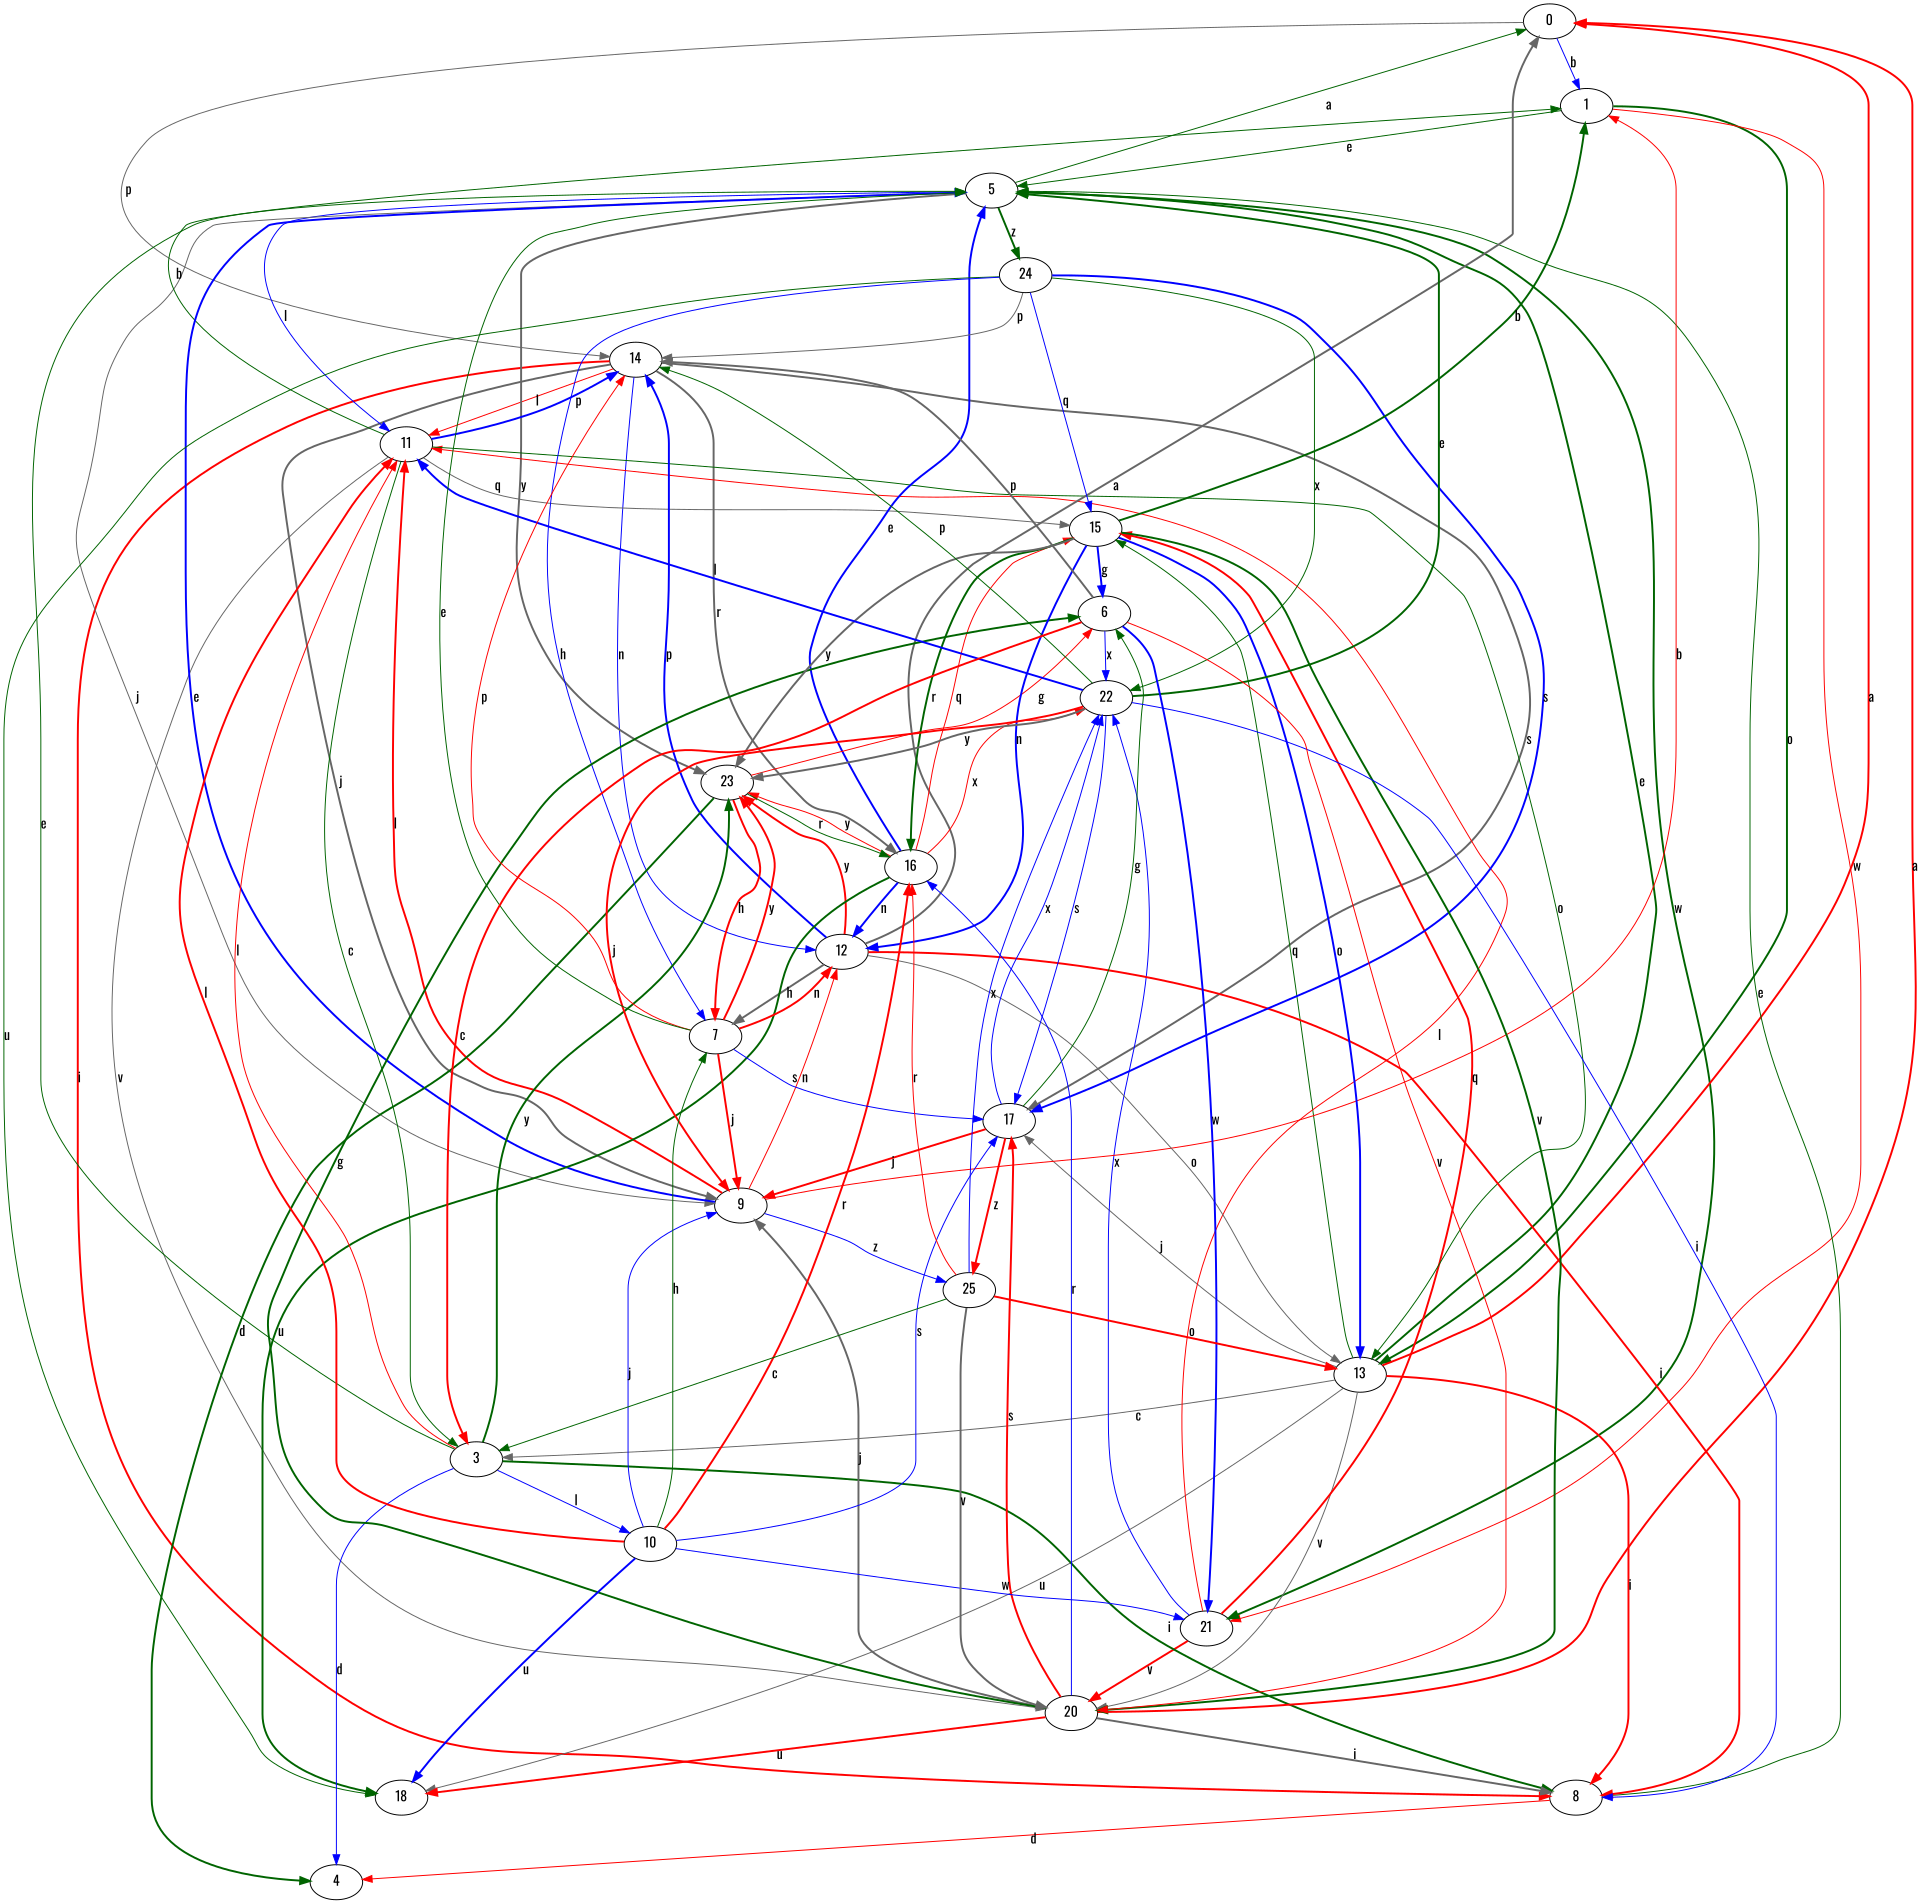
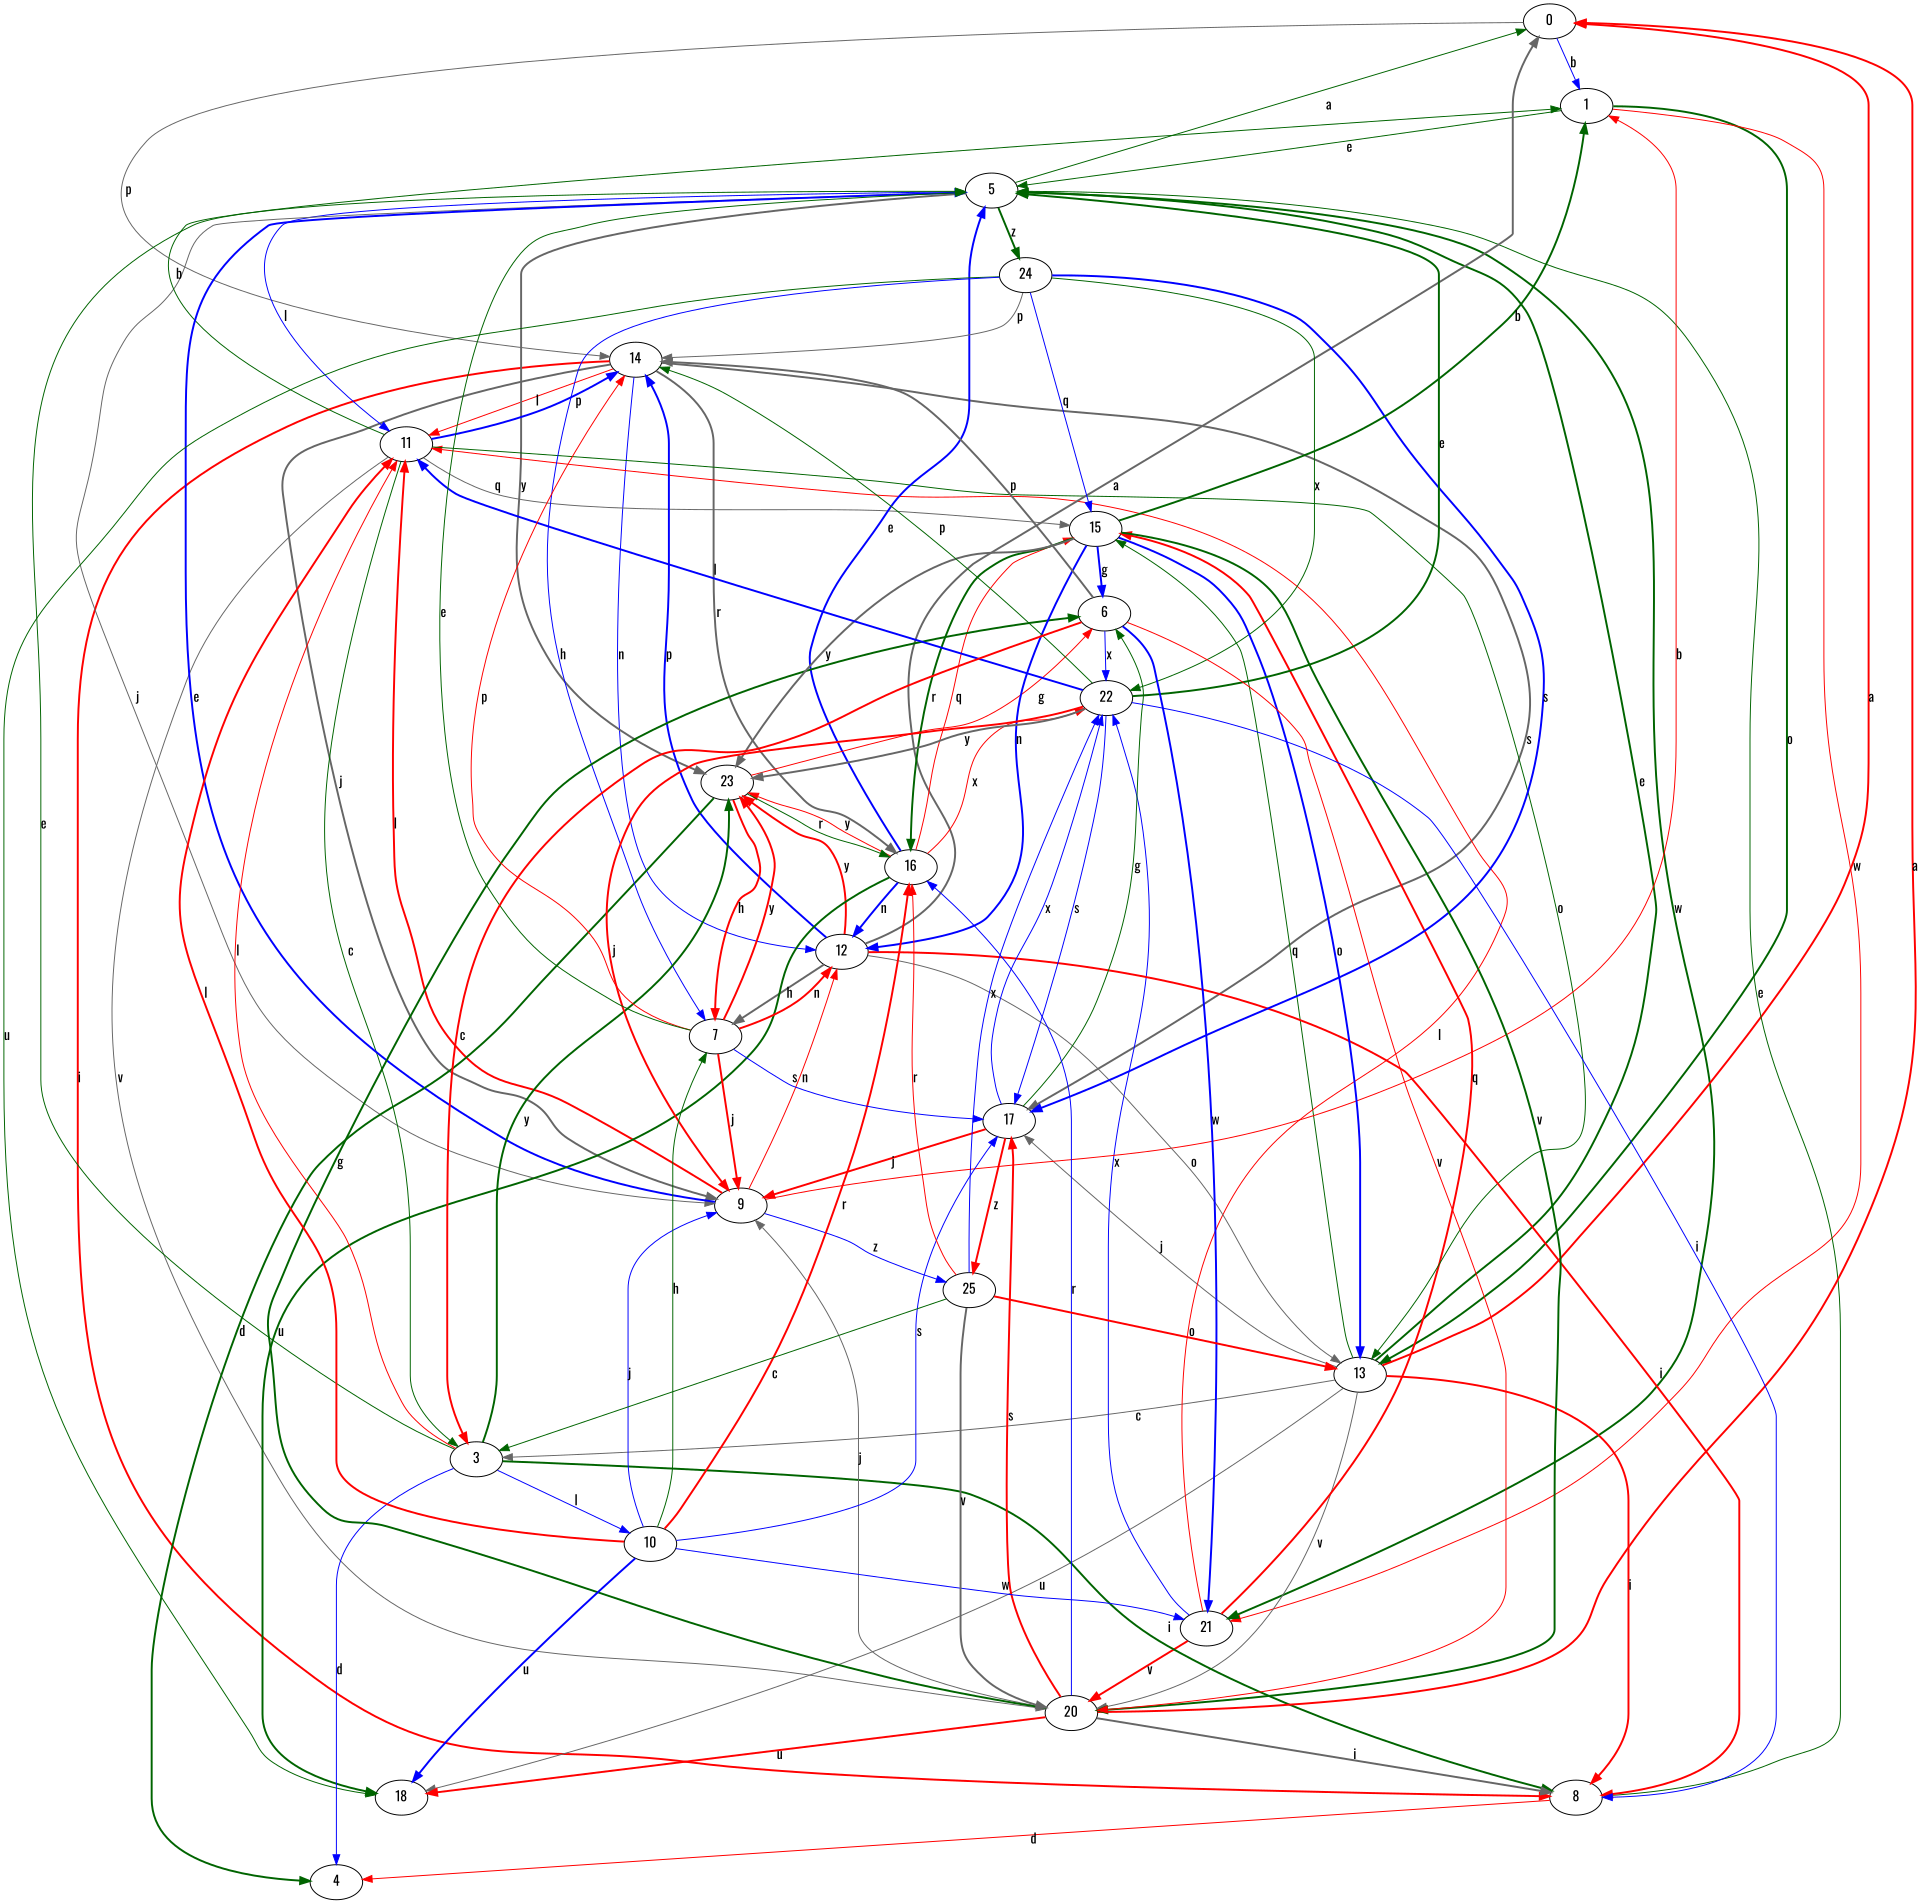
(858, 1520) -> (858, 1520)
